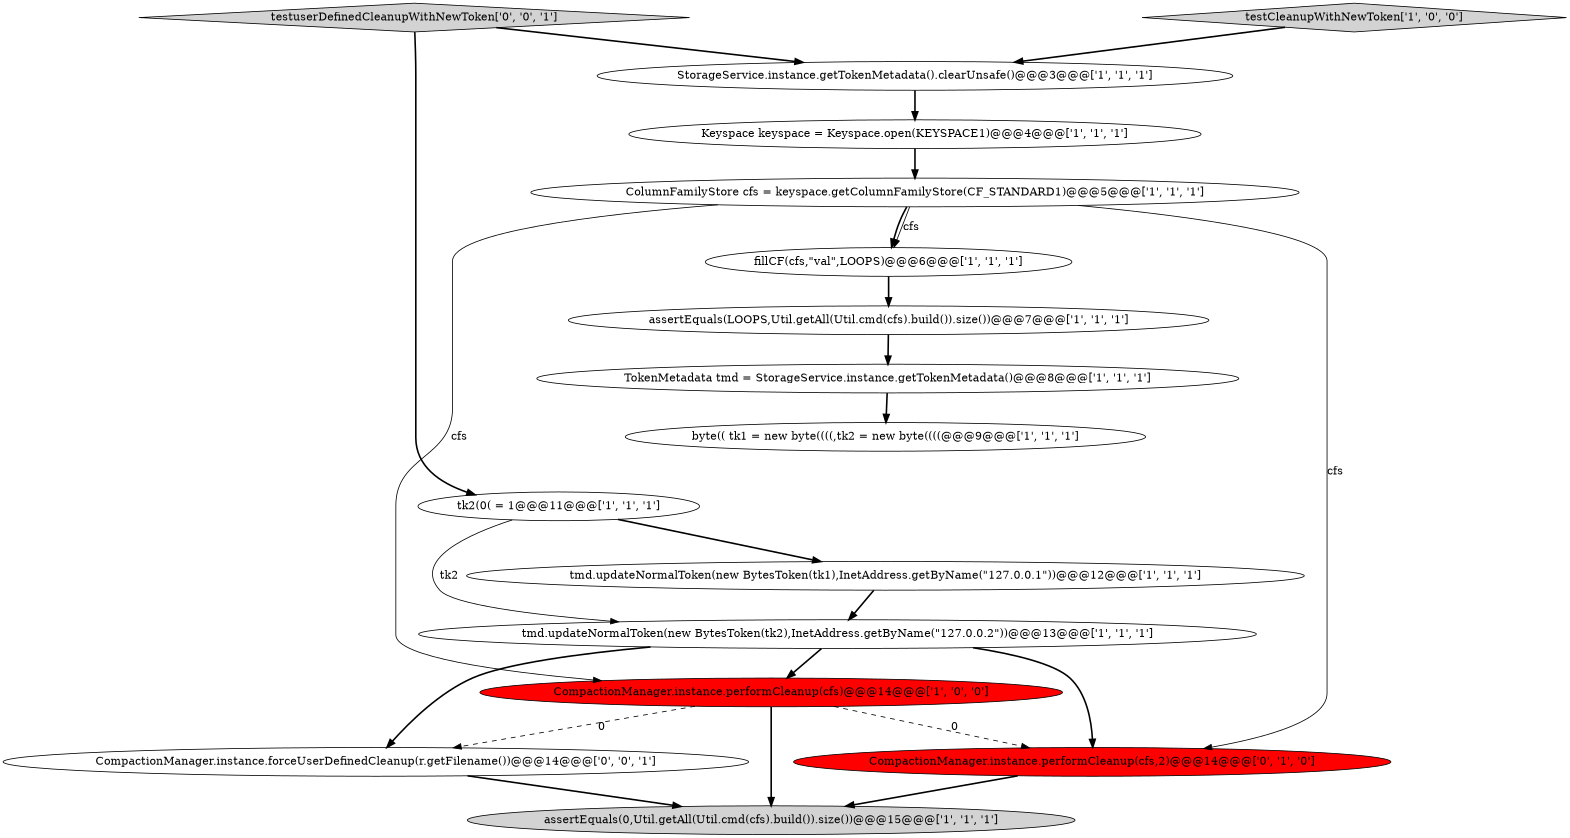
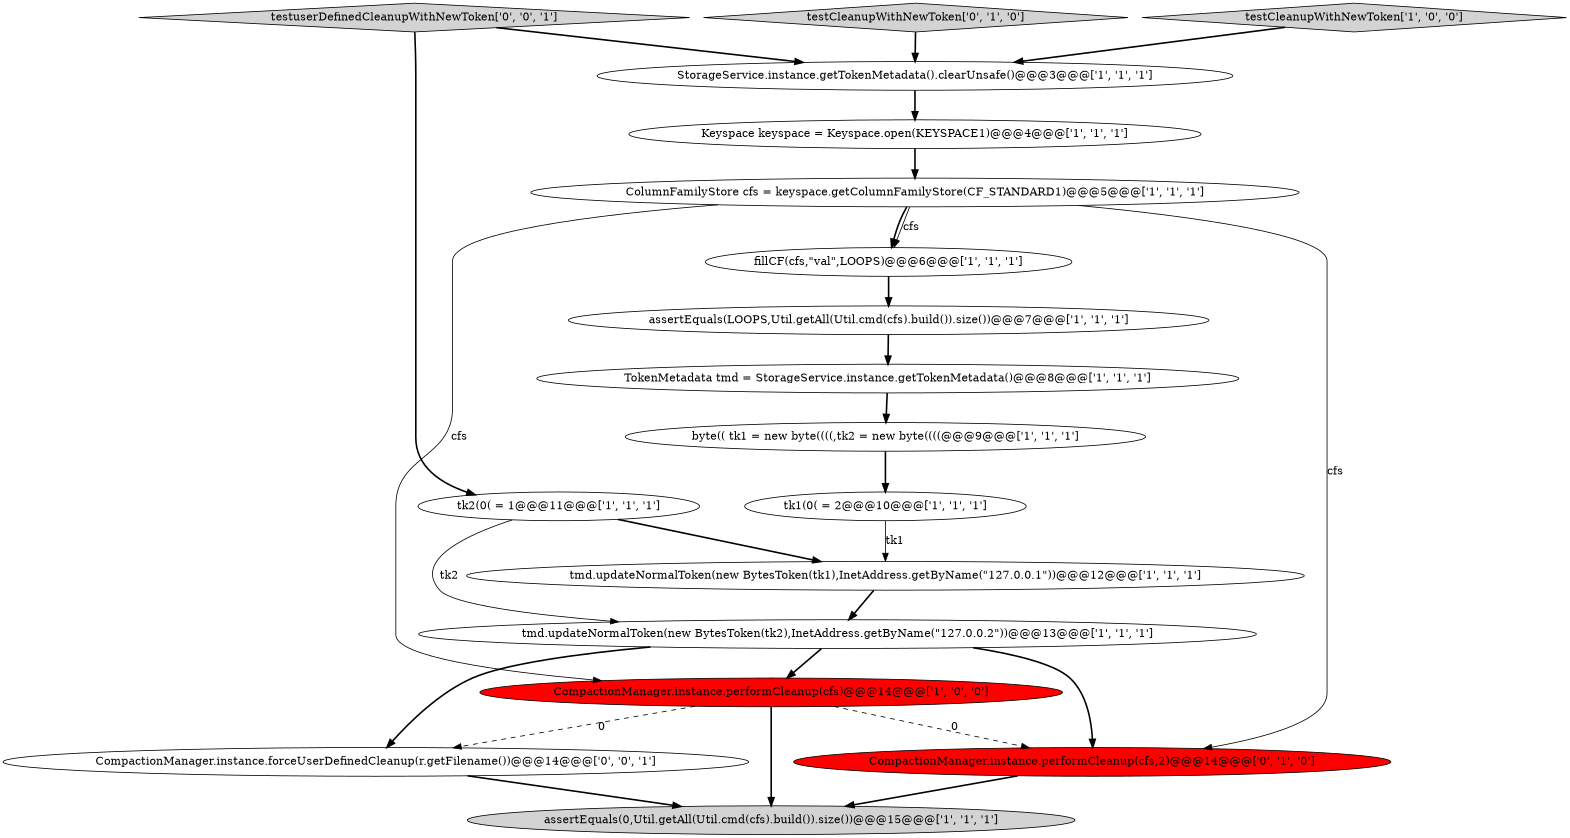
none -> (916, 18)
none -> (885, 506)
